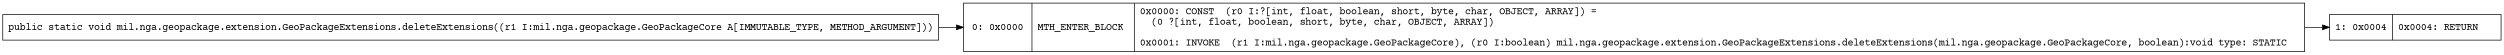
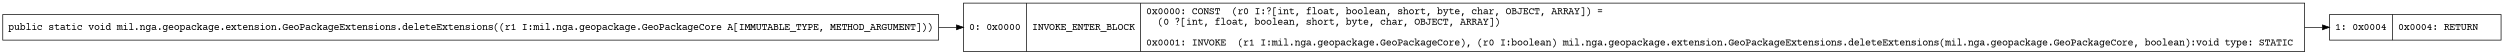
(1080, 27) -> (1083, 27)
